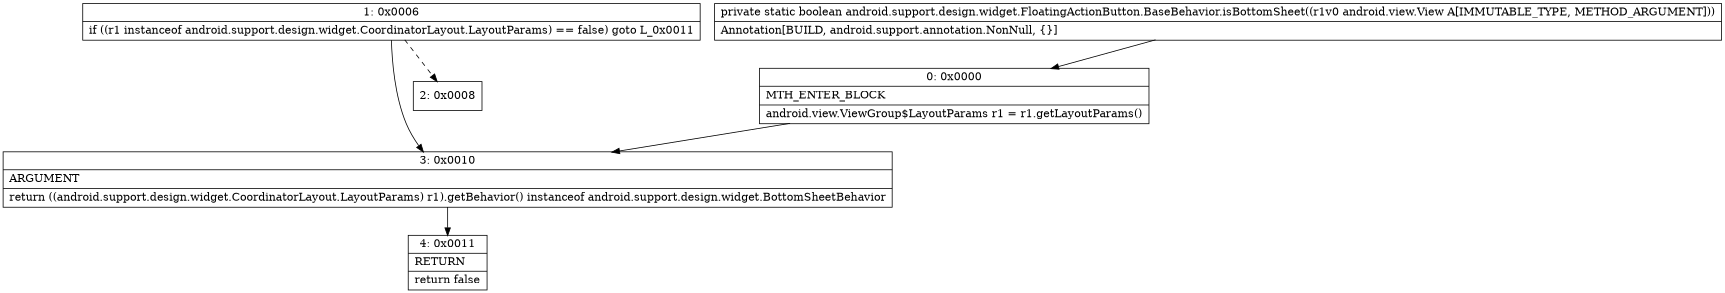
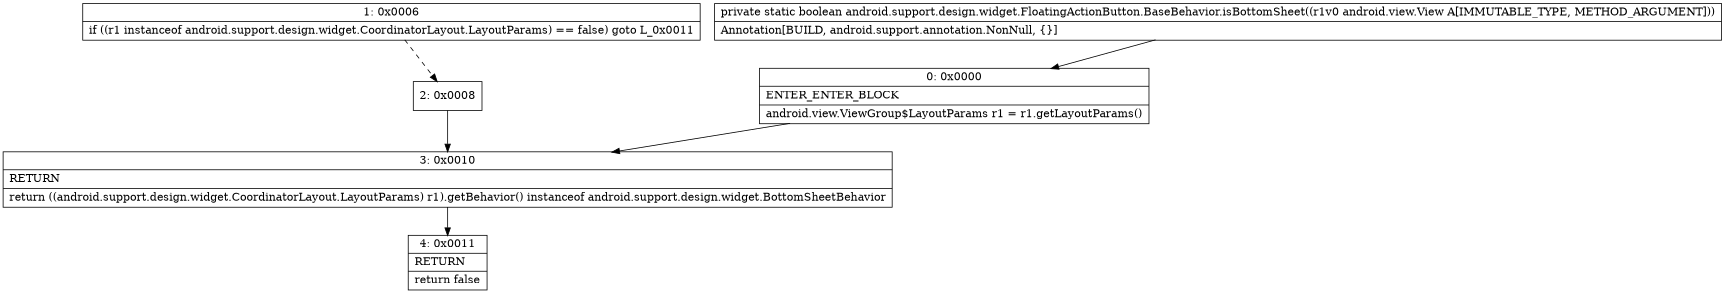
(398, 95) -> (448, 127)
(826, 95) -> (832, 95)
(44, 179) -> (35, 179)
